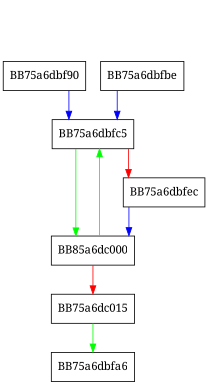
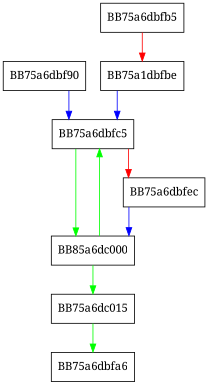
none -> (142, 18)
(142, 76) -> (142, 76)
(93, 276) -> (93, 276)
